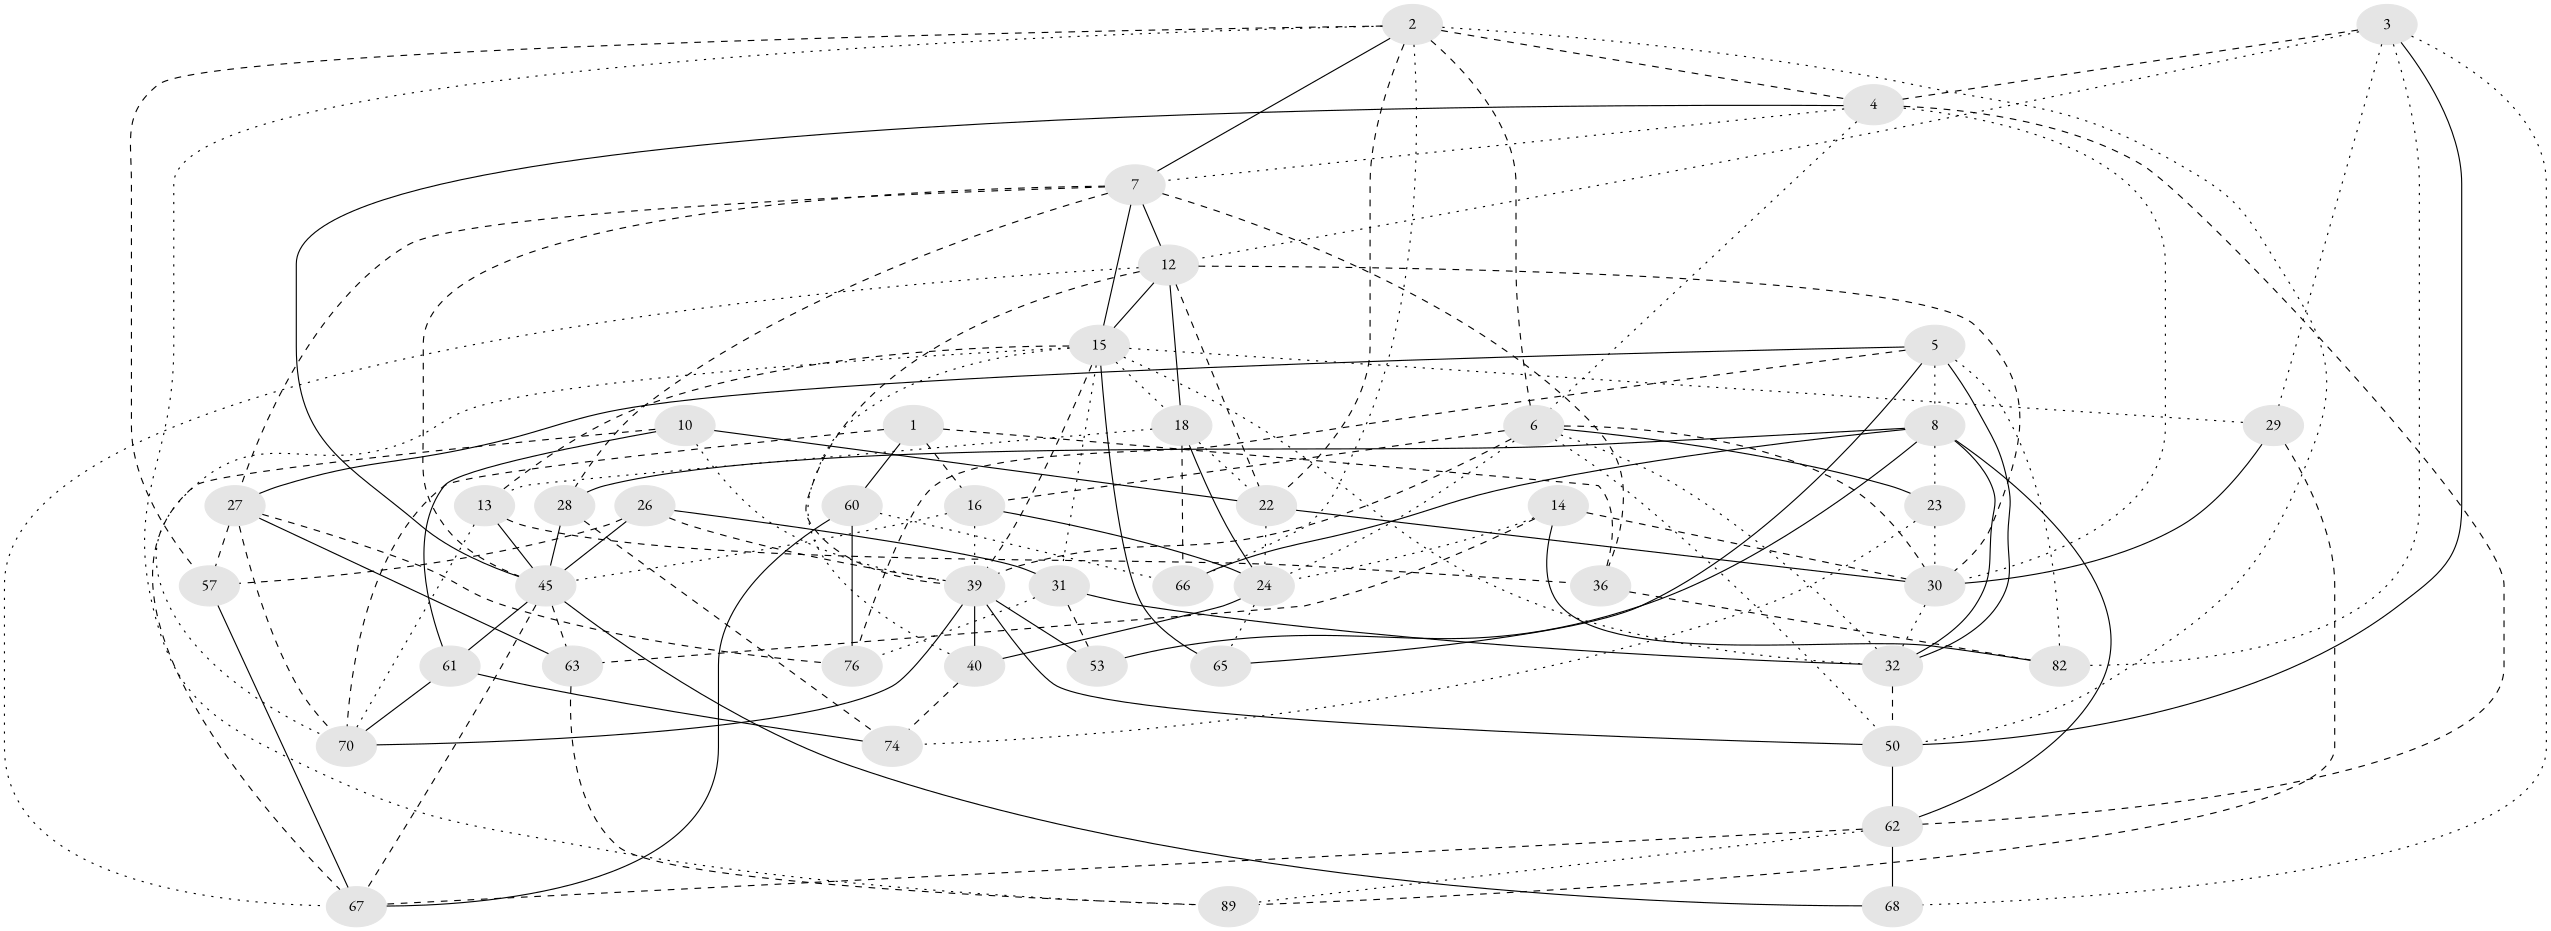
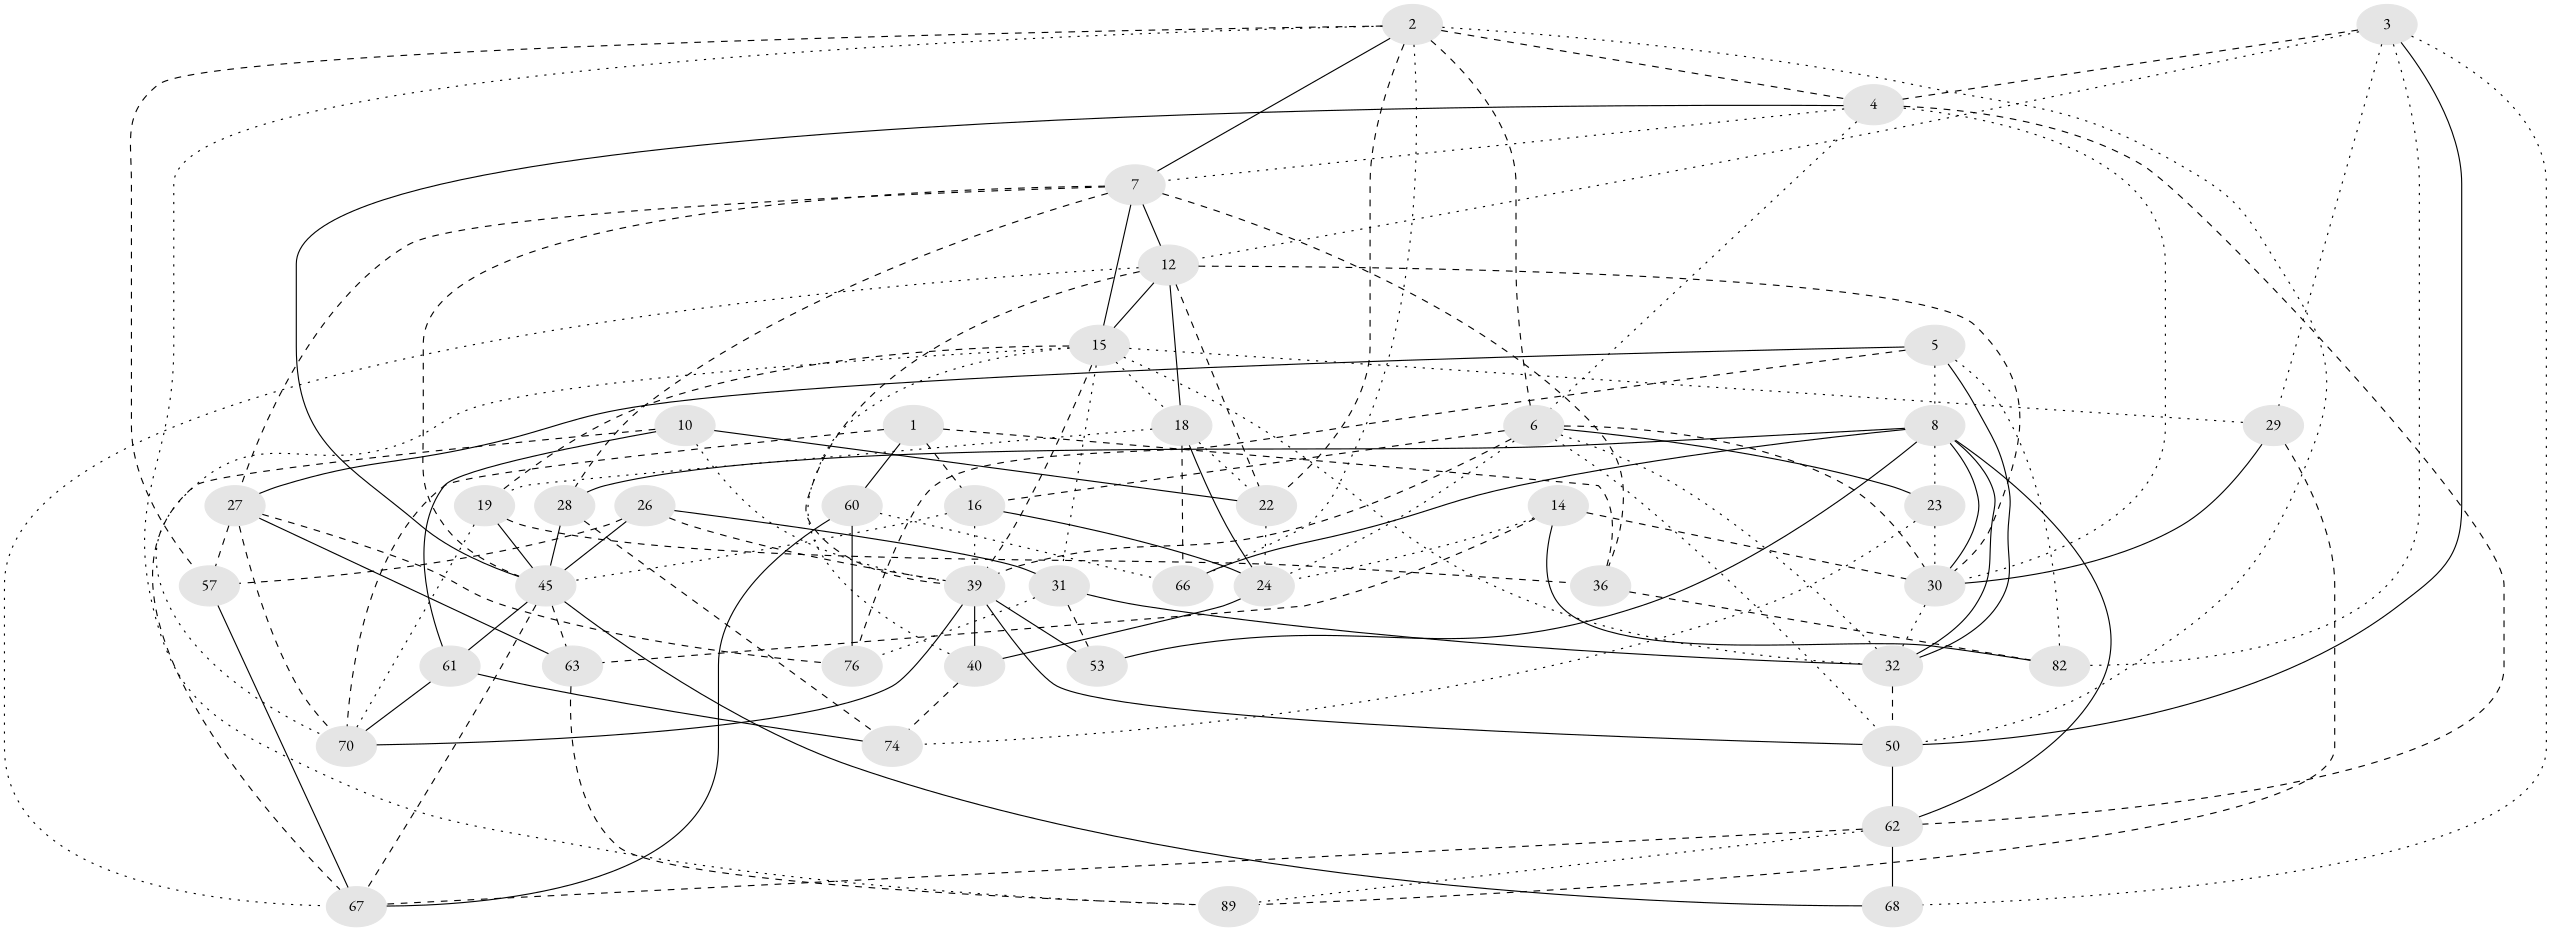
(485, 506) -> (485, 506)
(1601, 546) -> (1979, 506)
(1221, 666) -> none
